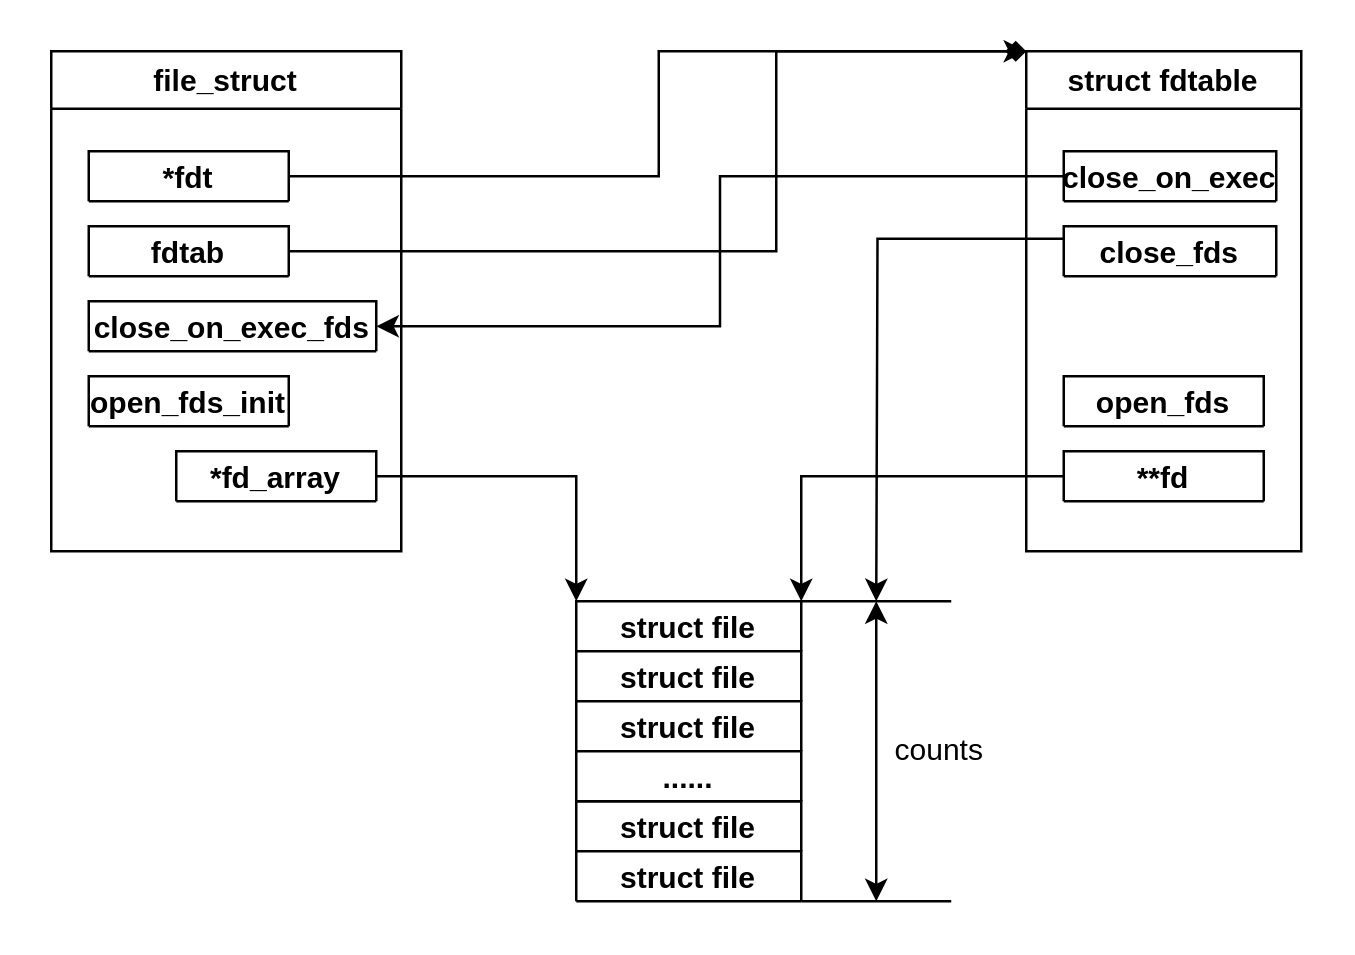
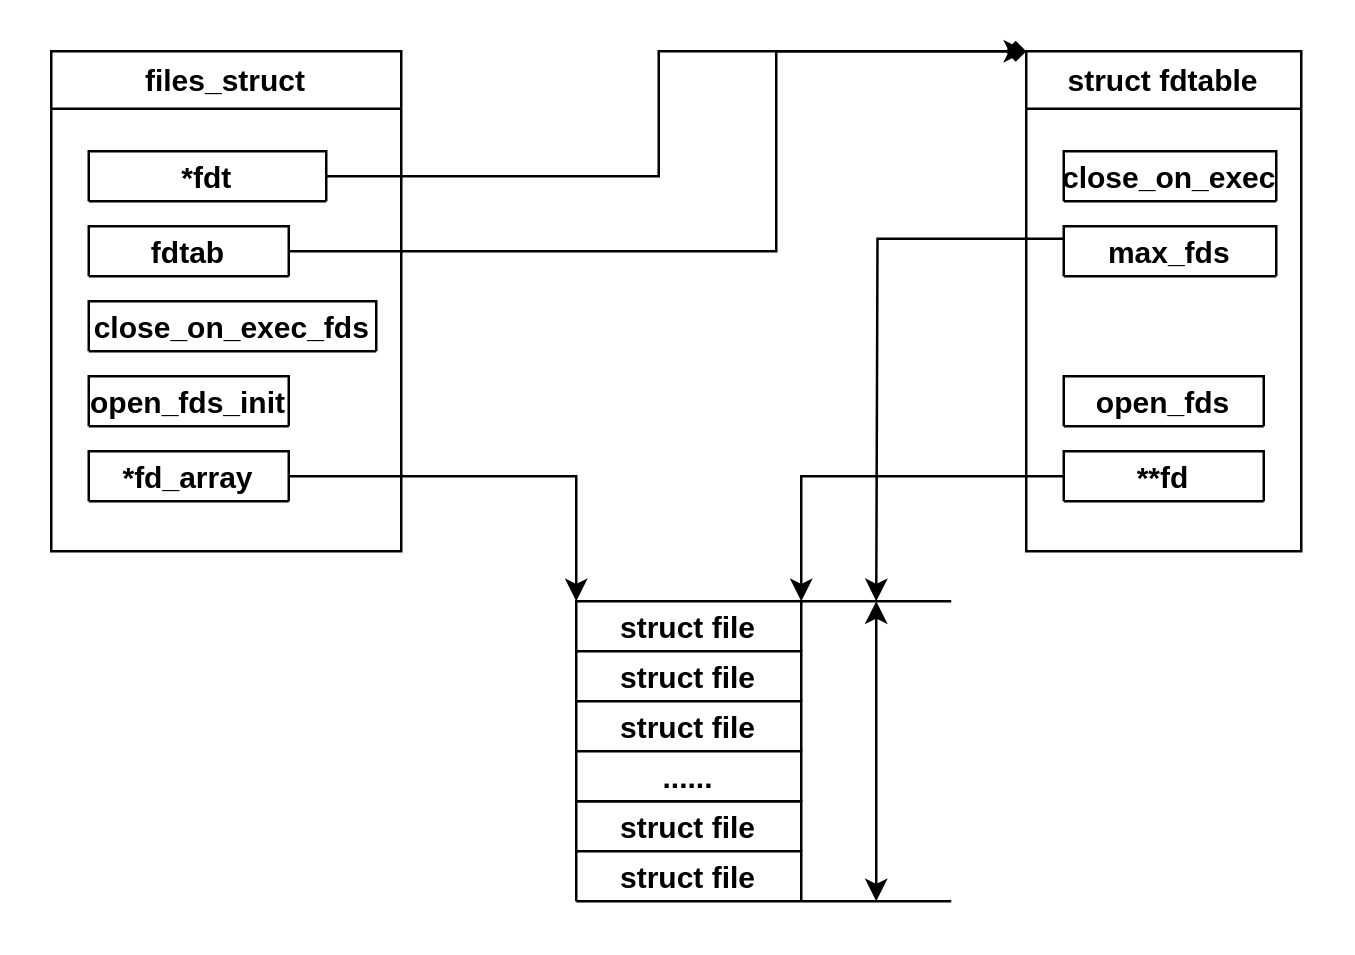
(225, 81) -> (225, 81)
(189, 176) -> (208, 176)
(1169, 253) -> (1169, 253)
(598, 326) -> none
(276, 476) -> (189, 476)
(939, 751) -> none
